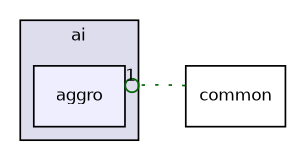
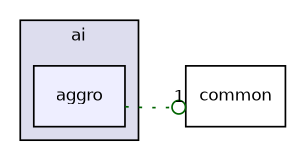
(162, 85) -> (150, 108)
